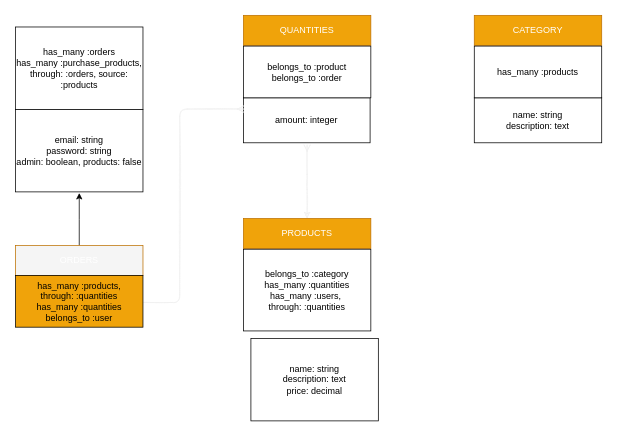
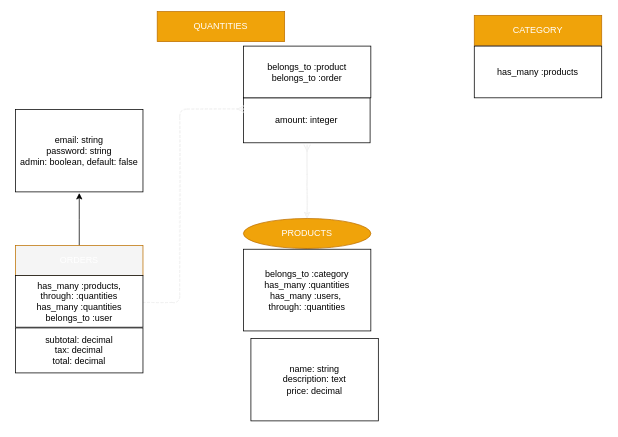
(307, 30) -> (221, 27)
(79, 68) -> none
(538, 120) -> none
(79, 151) -> (79, 151)
(307, 234) -> (307, 234)
(79, 302) -> (79, 302)
(143, 303) -> (143, 303)
none -> (79, 351)
